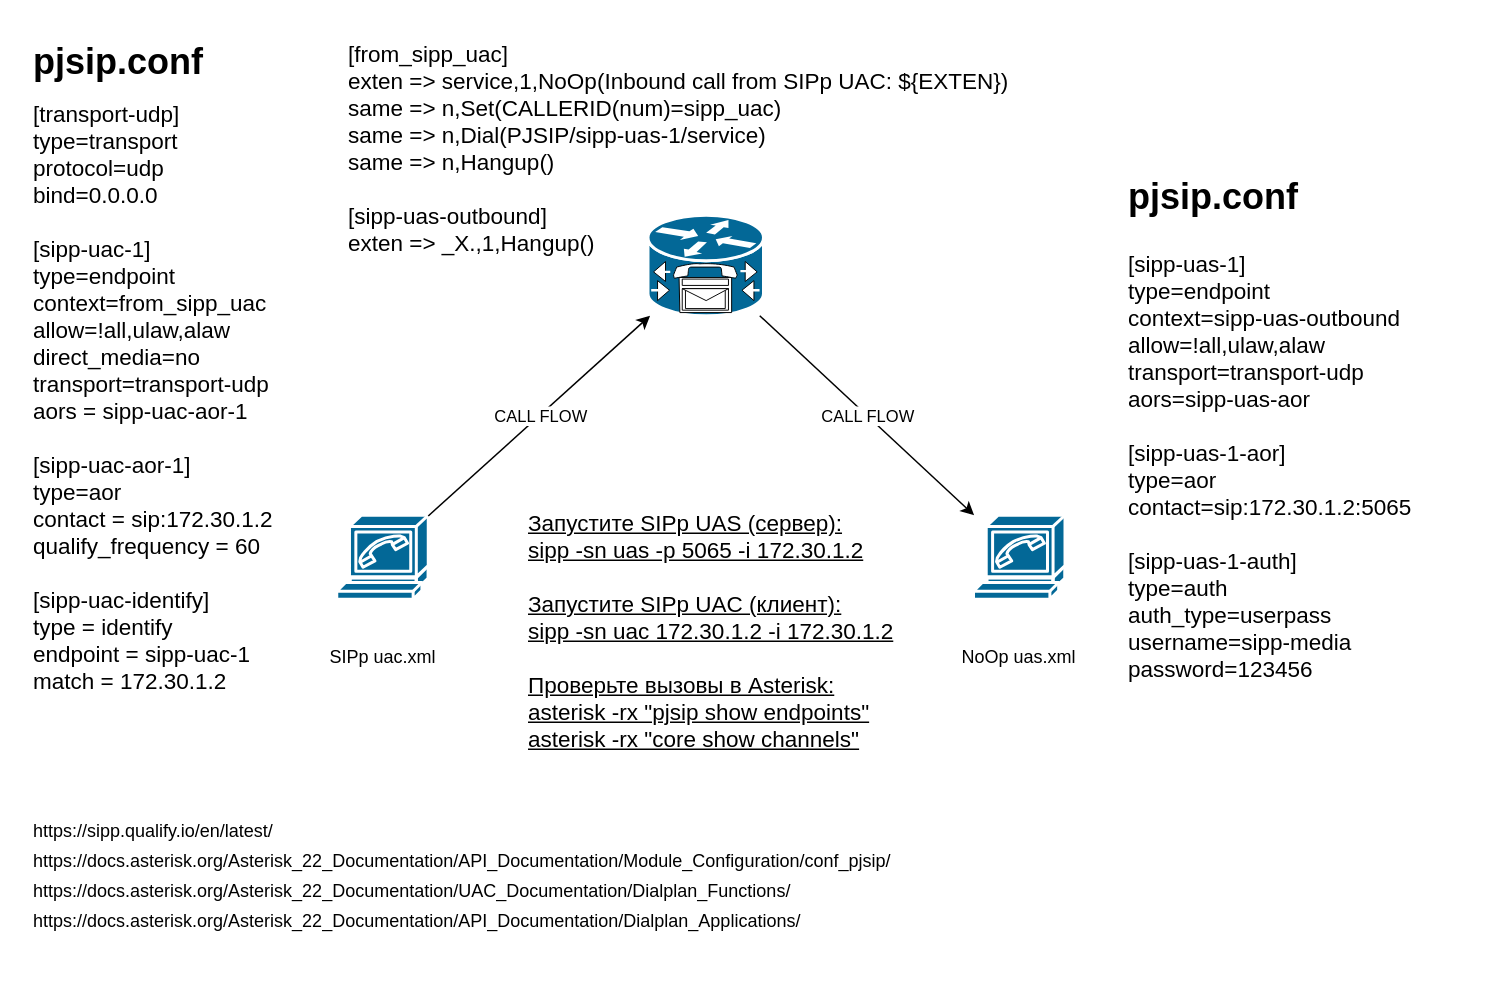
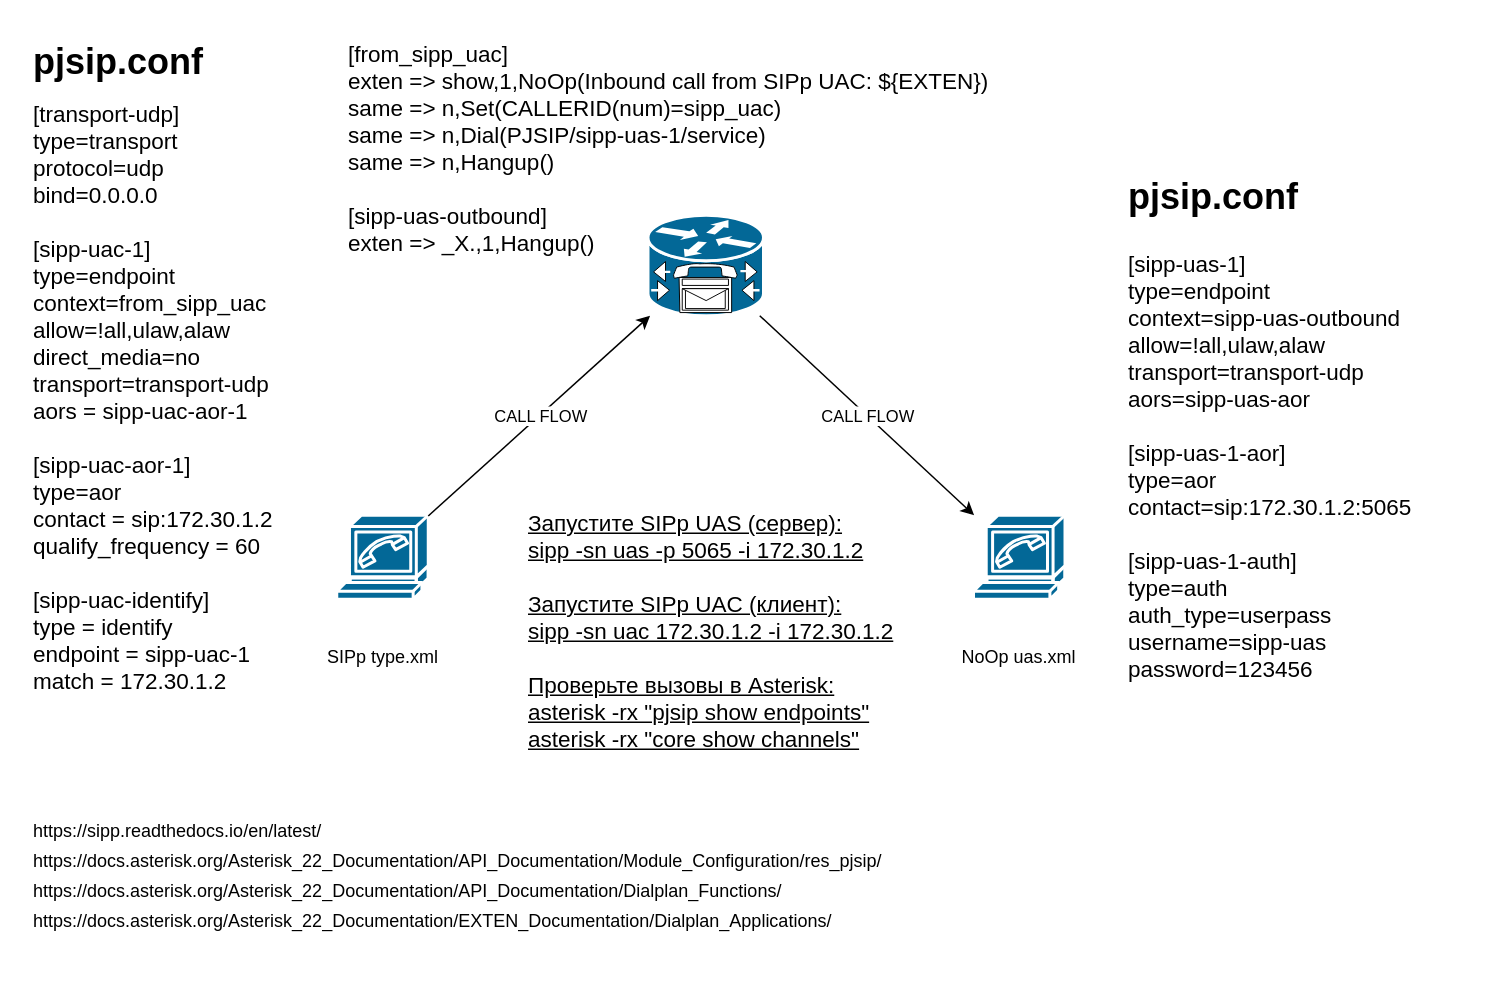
(693, 149) -> (679, 136)
(1283, 440) -> (1283, 440)
(383, 658) -> (383, 658)
(186, 832) -> (205, 843)
(520, 873) -> (517, 862)
(430, 903) -> (430, 903)
(452, 933) -> (452, 933)
